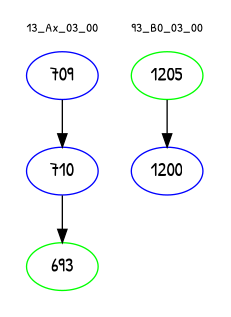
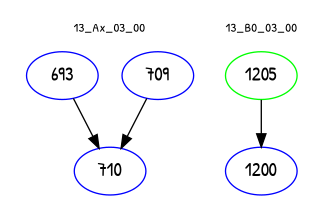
(168, 29) -> (262, 29)
(62, 212) -> (83, 117)
(62, 267) -> (62, 76)
